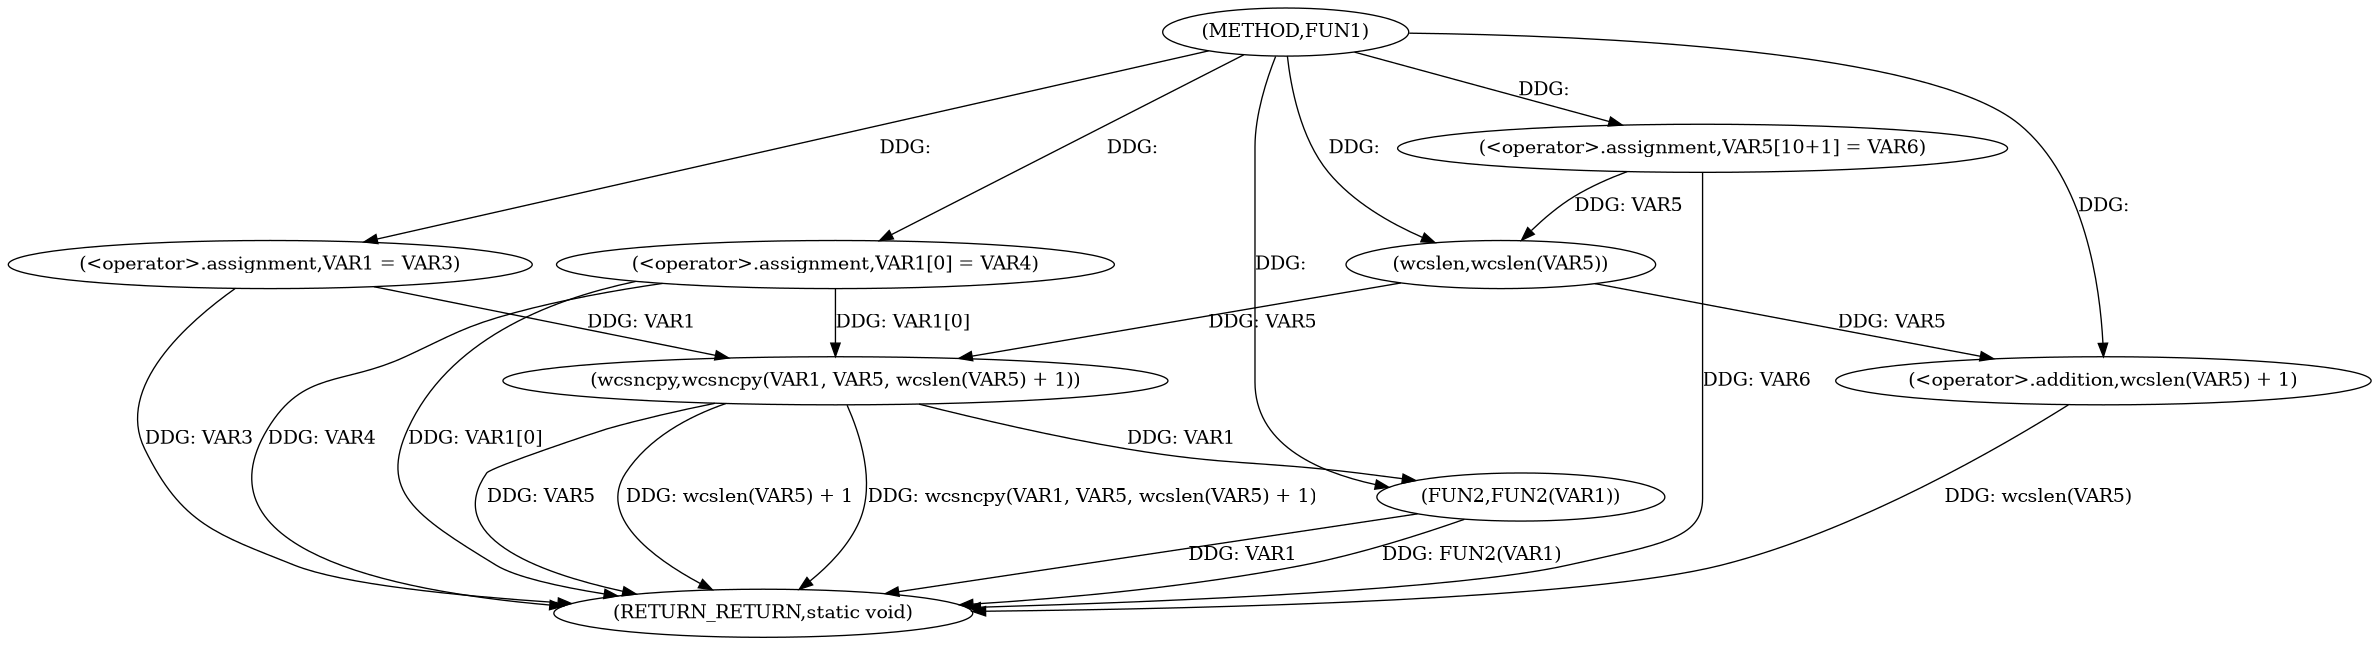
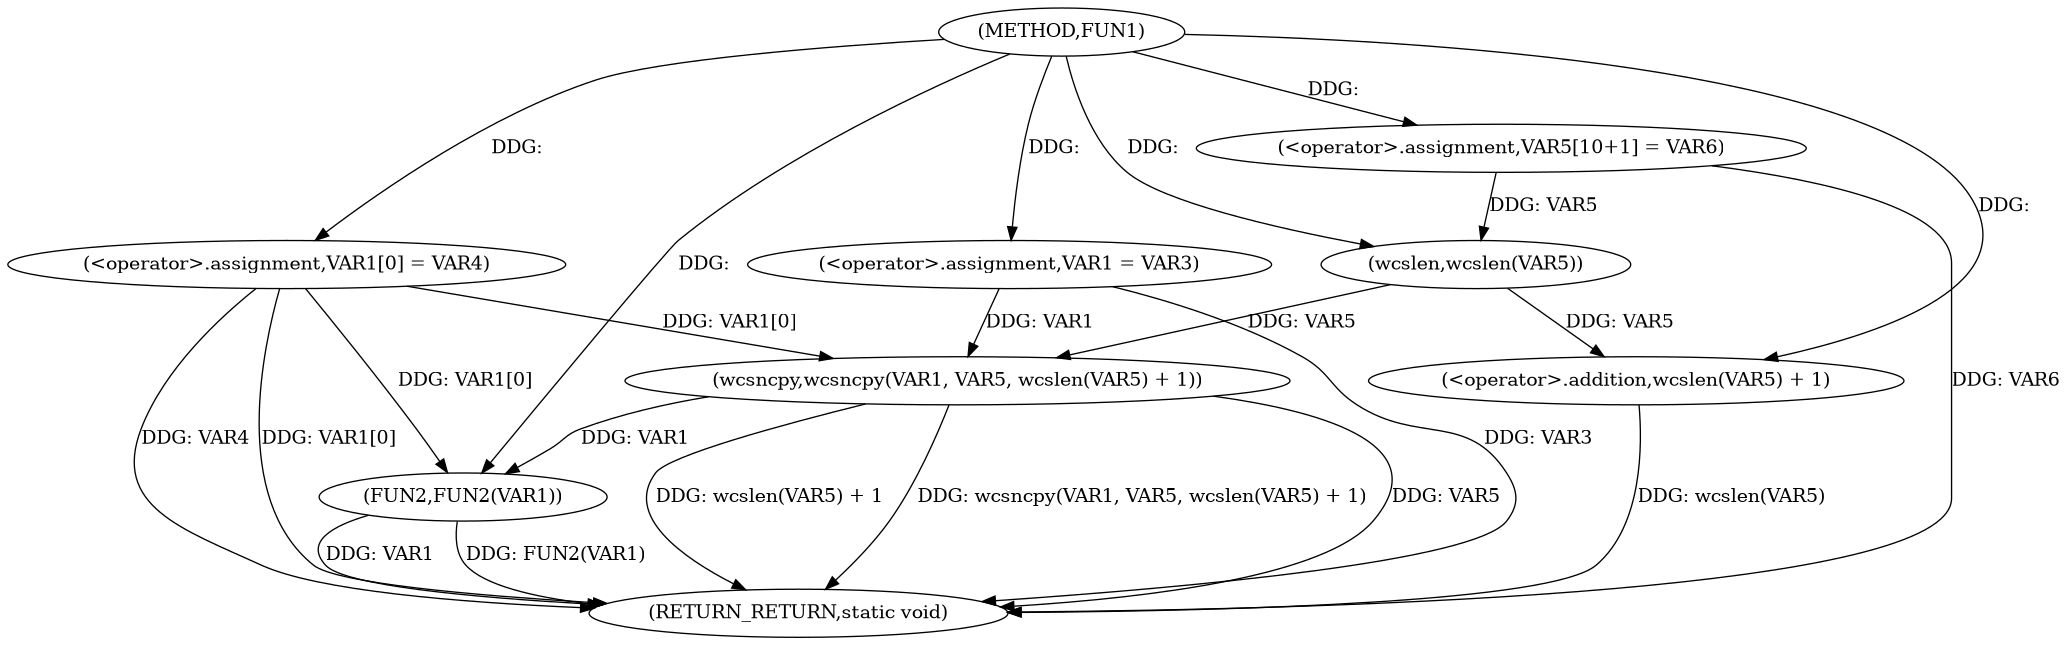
none -> (374, 374)
